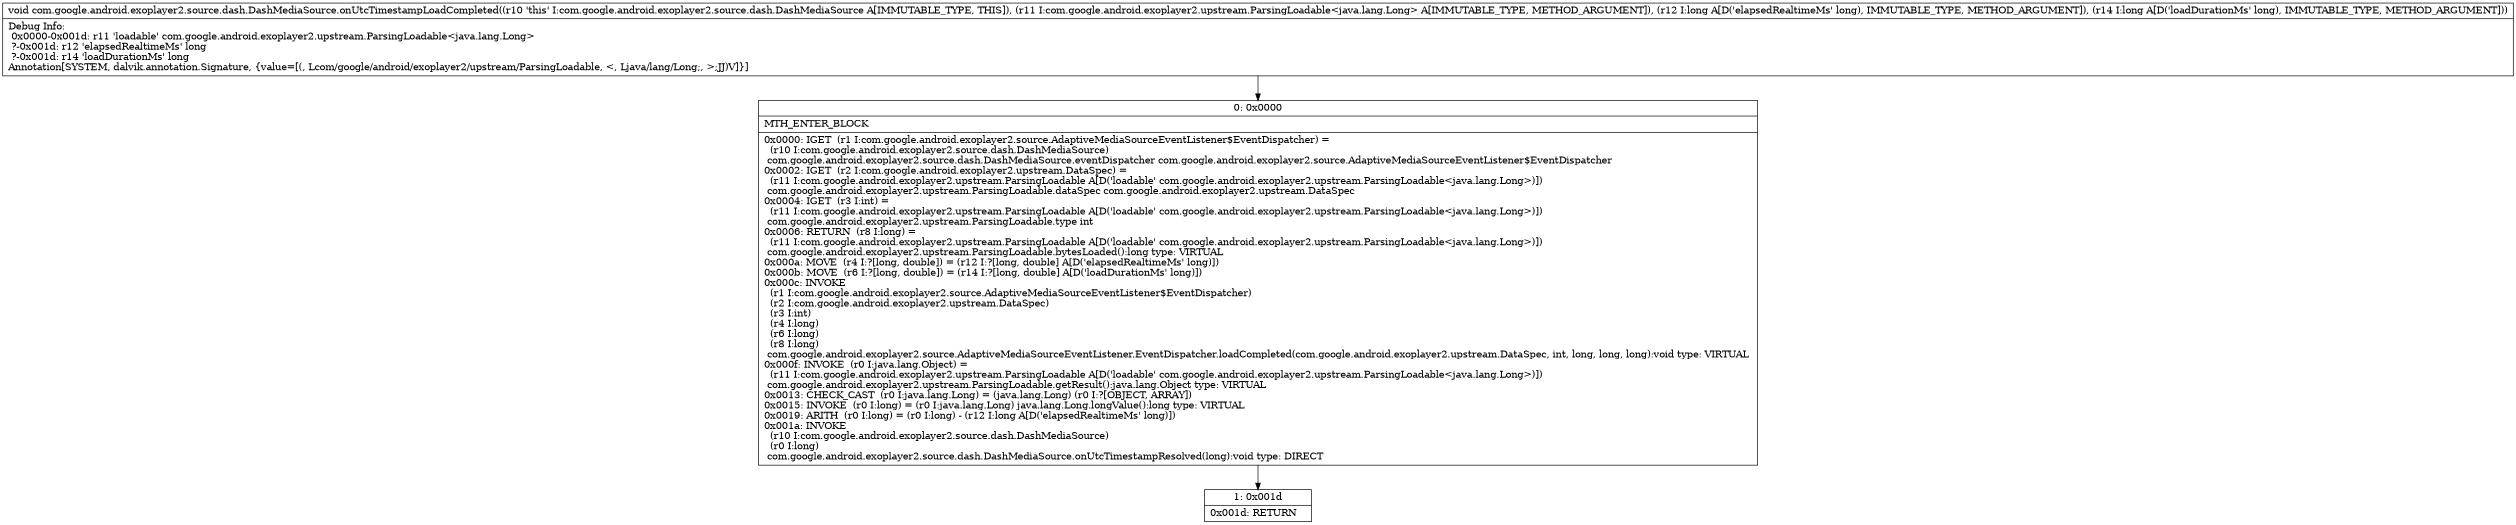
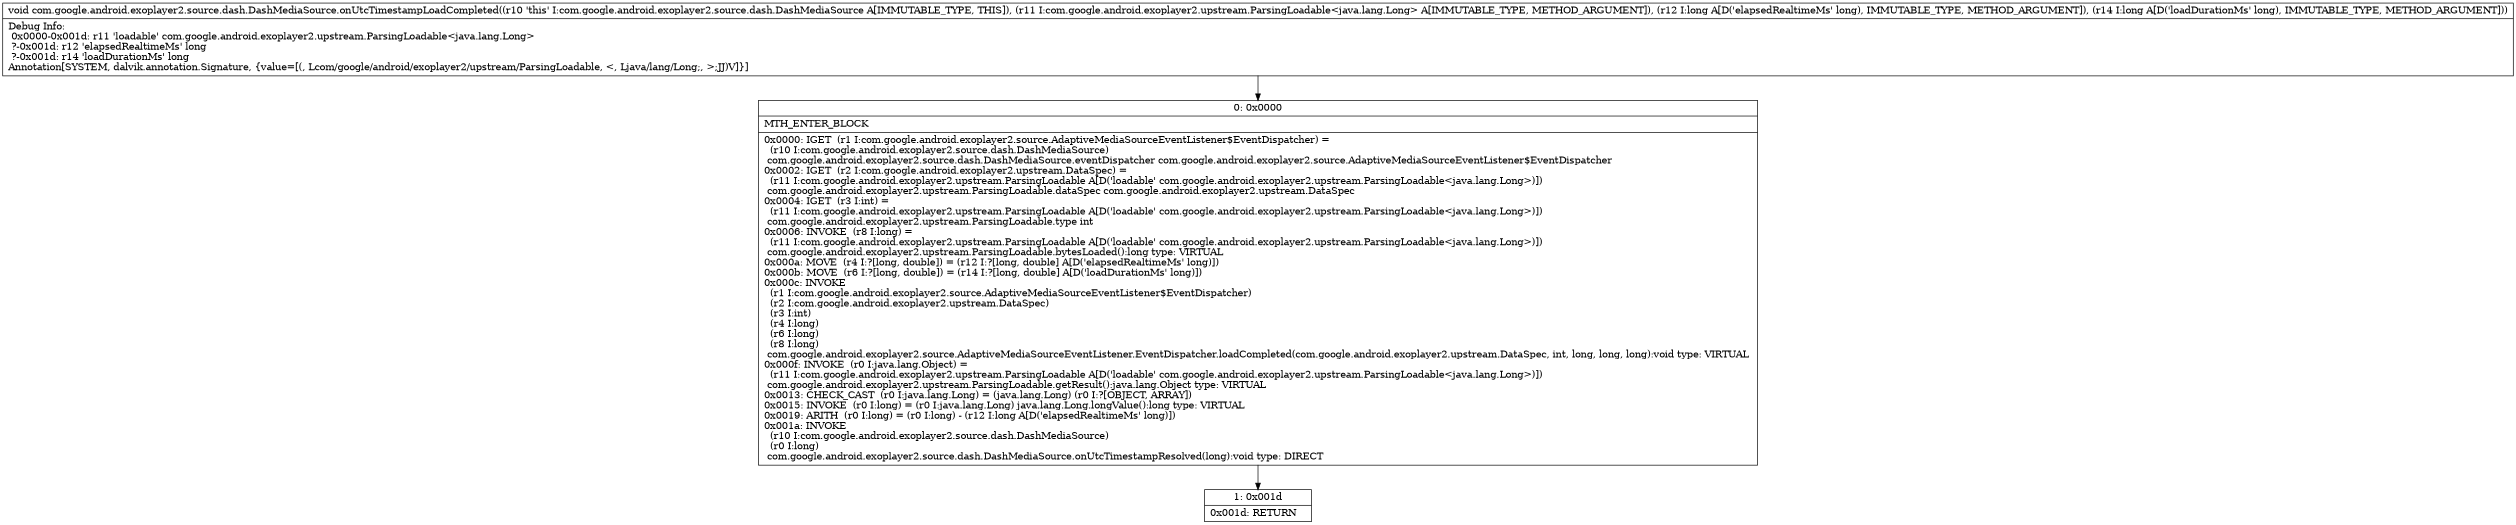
(842, 232) -> (840, 232)
